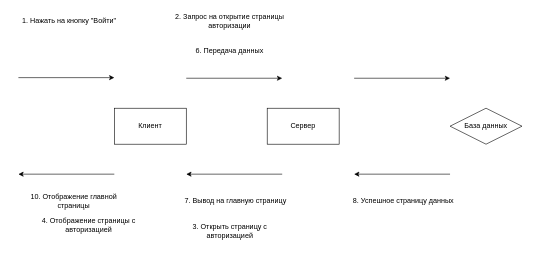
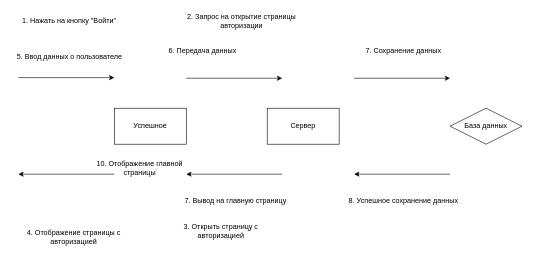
(230, 21) -> (242, 21)
(230, 51) -> (203, 51)
none -> (404, 51)
none -> (69, 57)
(150, 126) -> (150, 126)
(74, 201) -> (140, 168)
(404, 201) -> (404, 201)
(89, 225) -> (74, 237)
(230, 231) -> (221, 231)
